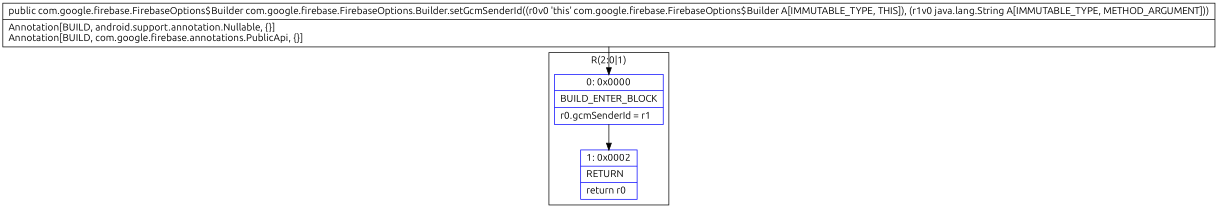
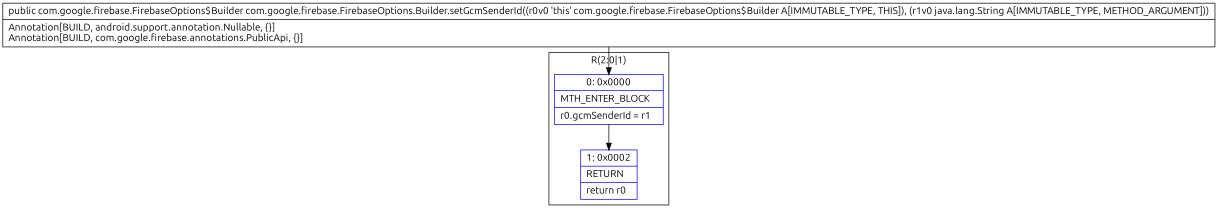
(609, 99) -> (605, 99)
